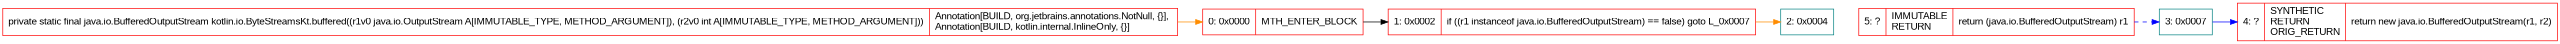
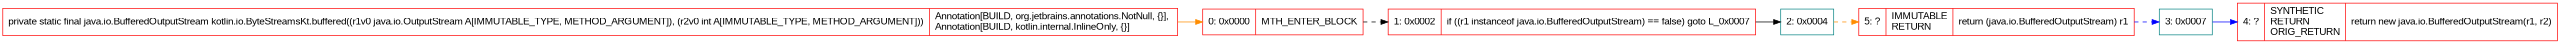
(1372, 22) -> (1372, 22)
(1765, 22) -> (1765, 22)
none -> (1843, 22)
